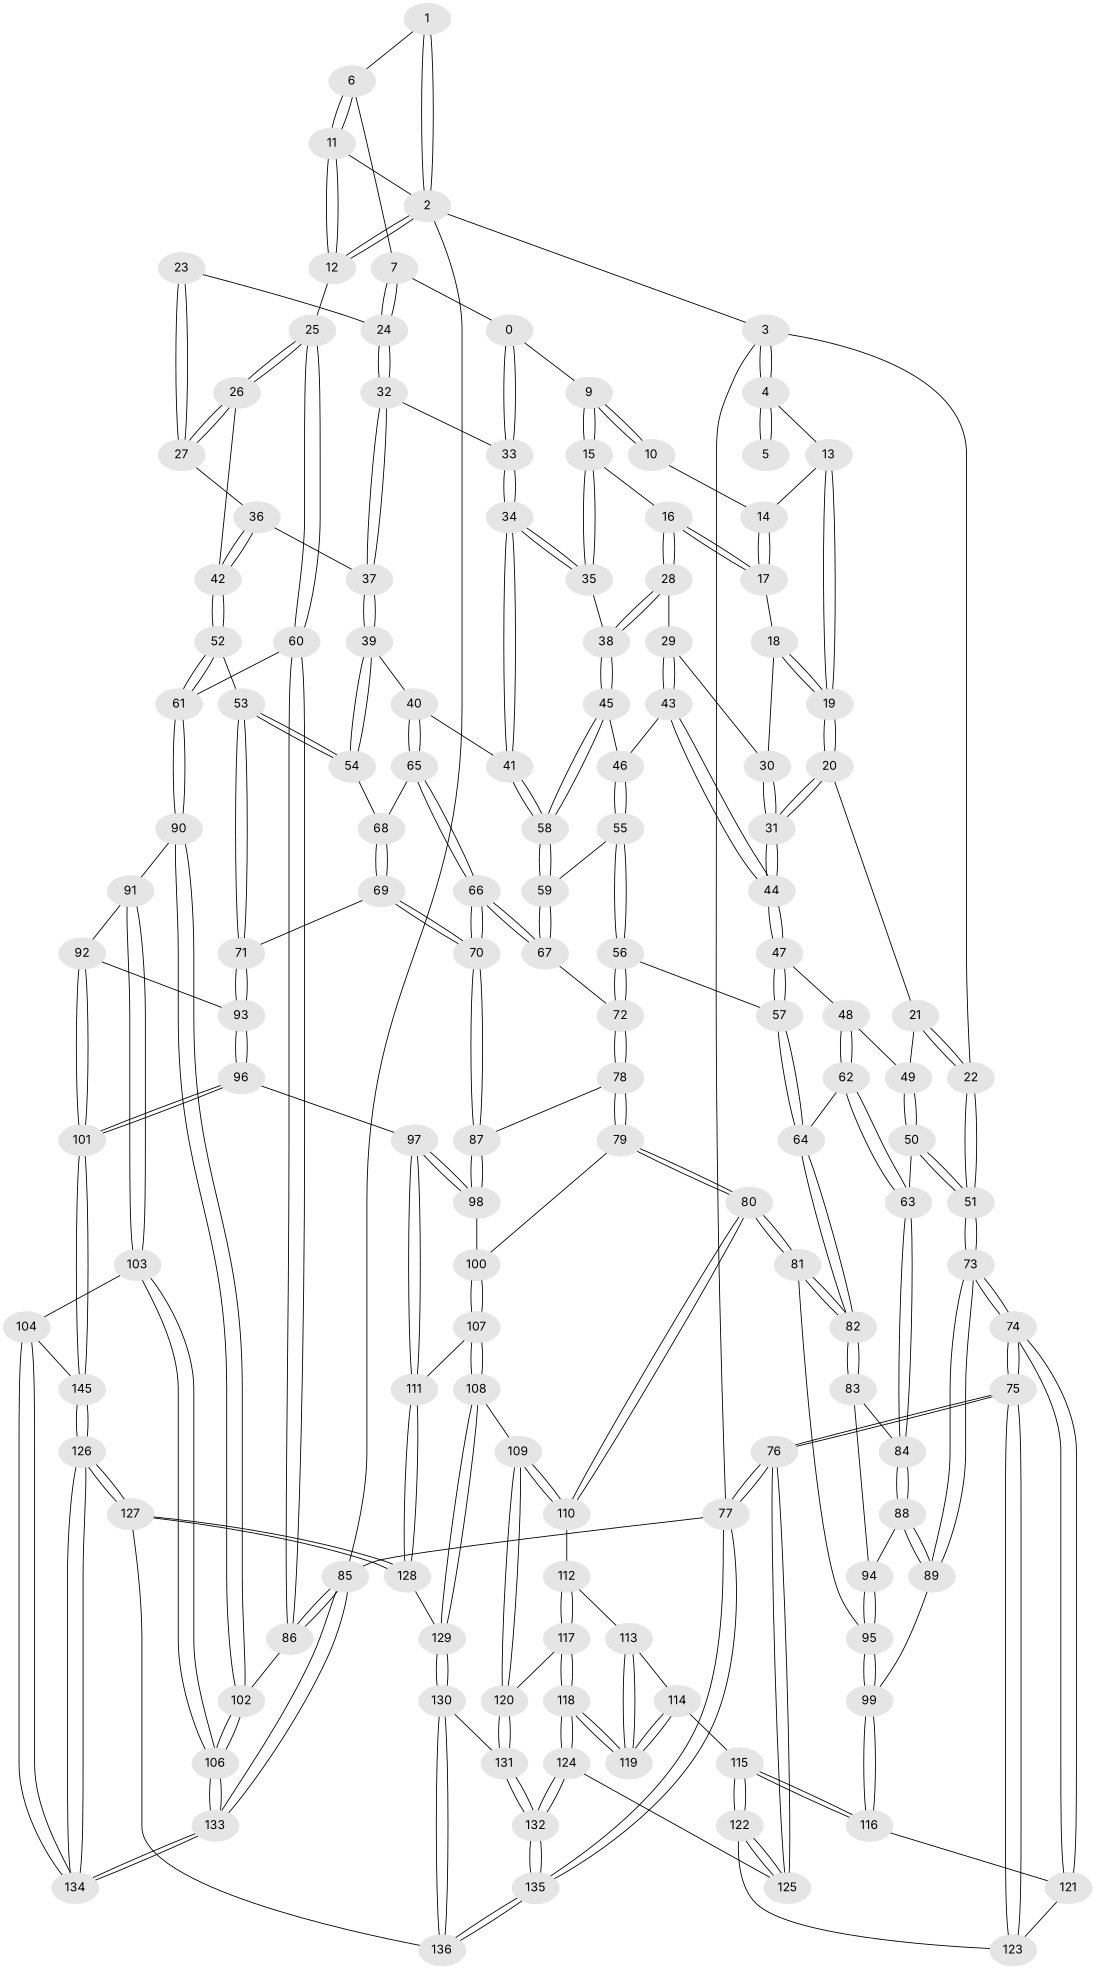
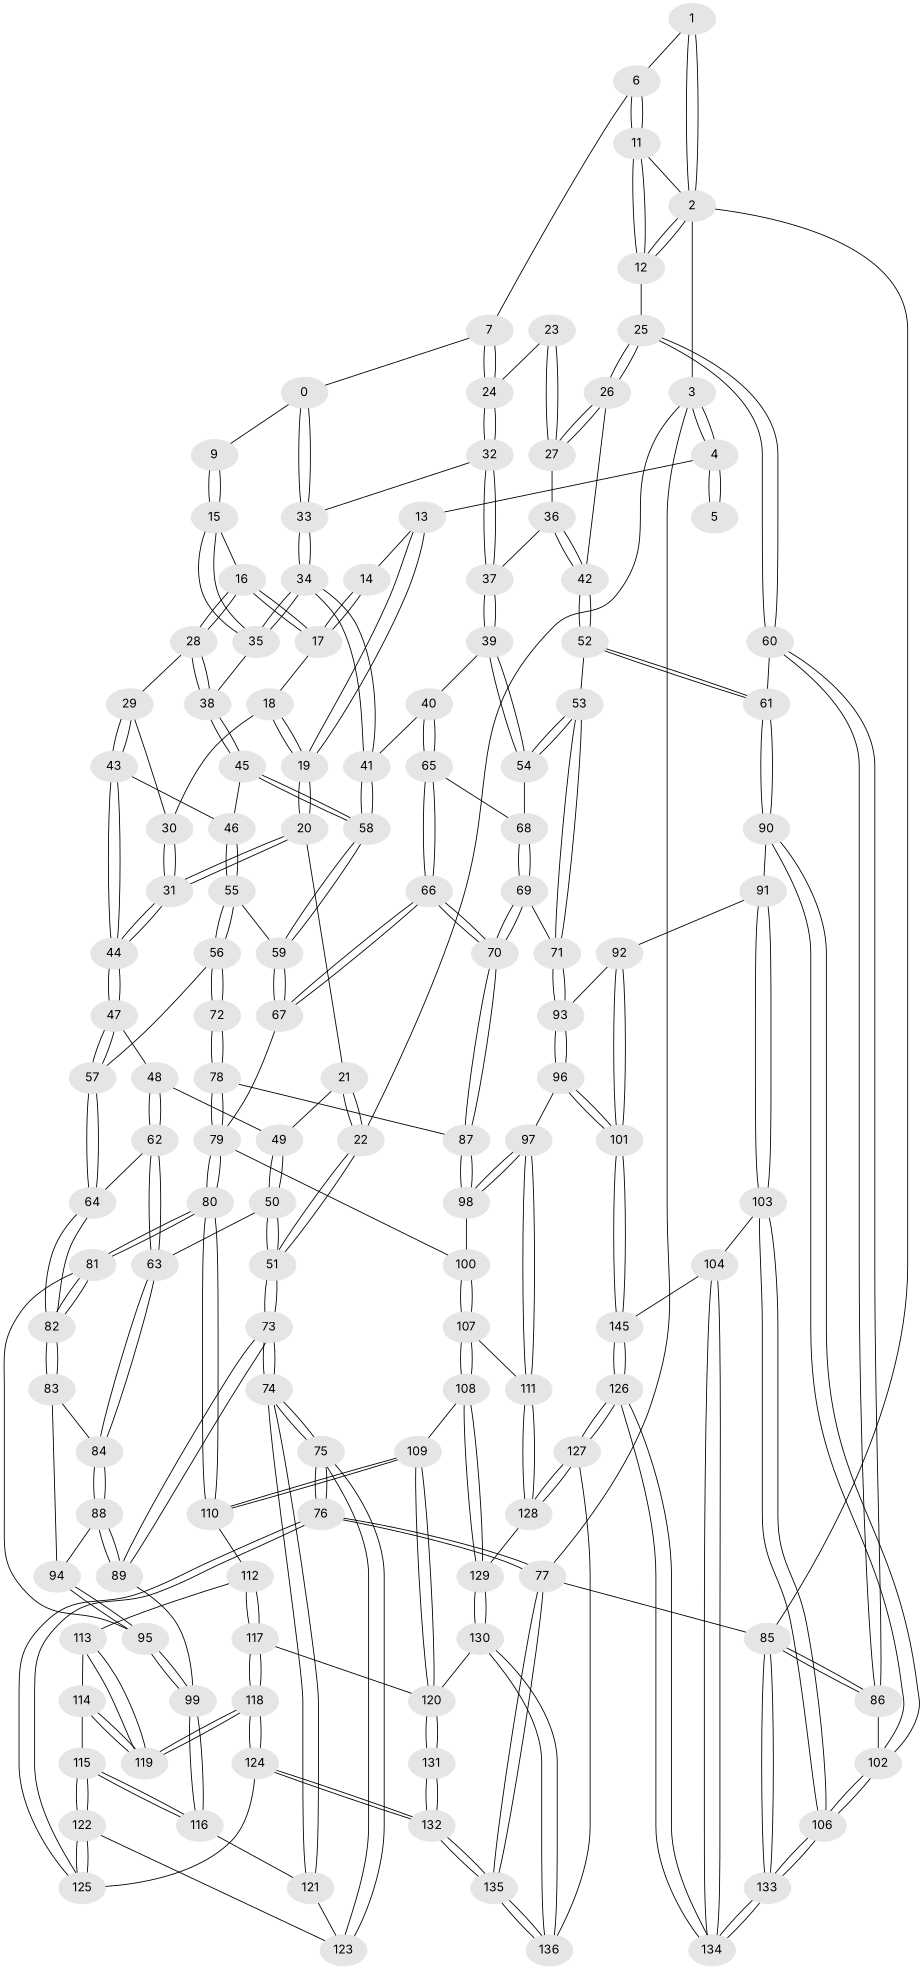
(652, 455) -> none
(583, 985) -> (255, 1081)
(473, 1732) -> (456, 1670)
